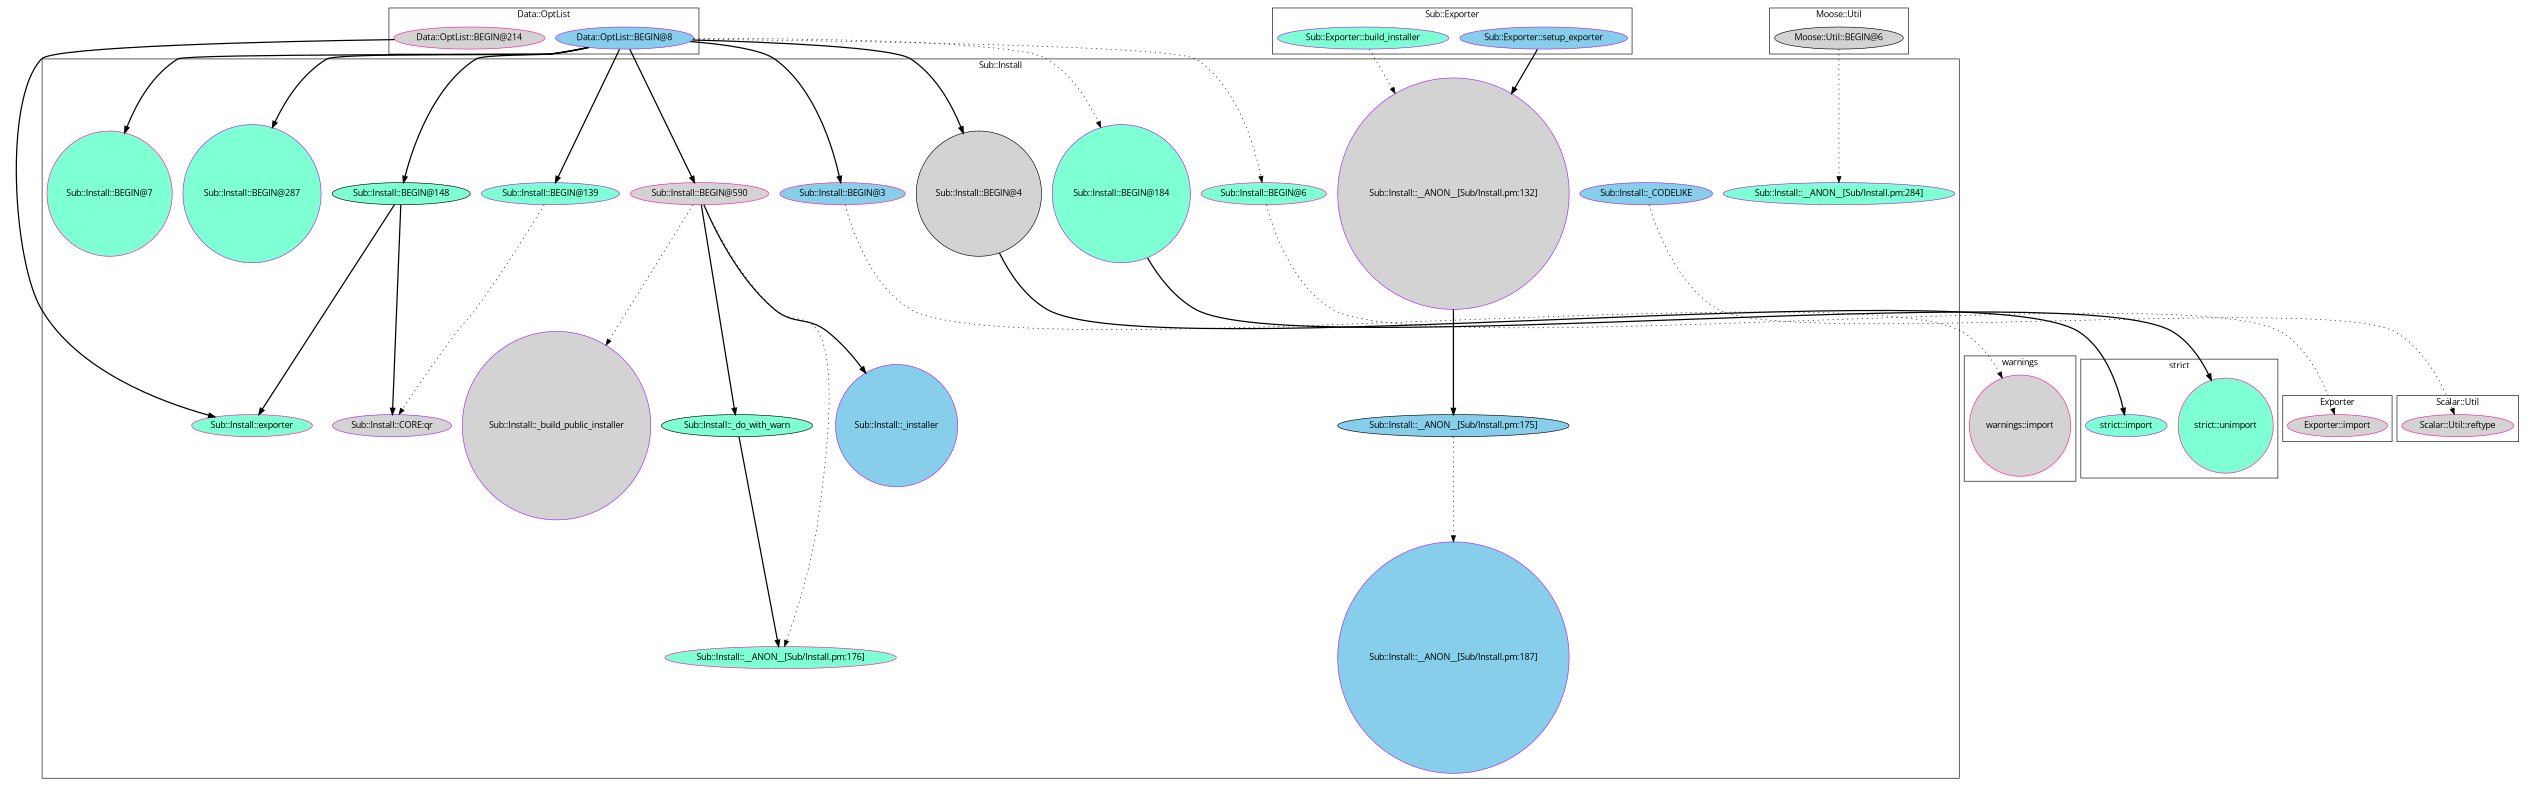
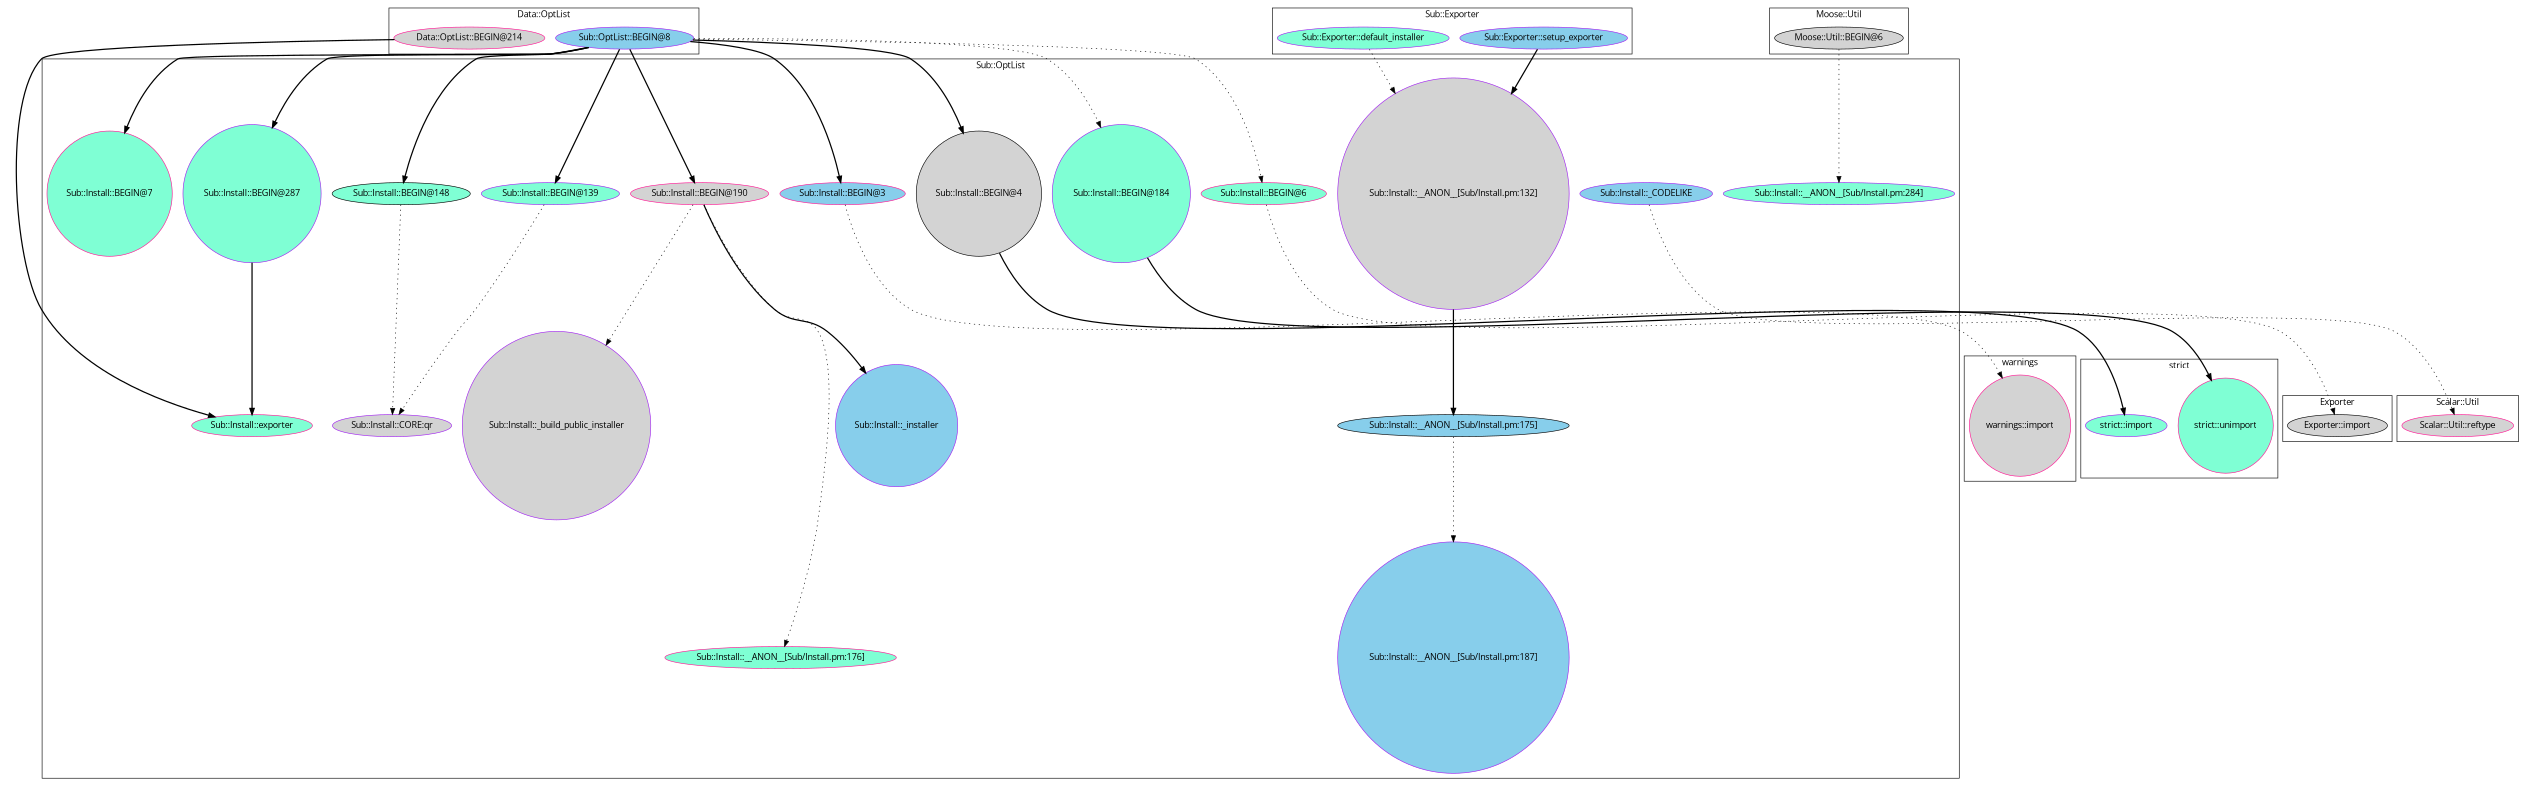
(625, 38) -> (625, 38)
(1363, 38) -> (1363, 38)
(1001, 66) -> (1001, 66)
(700, 194) -> (700, 194)
(397, 306) -> (397, 306)
(328, 307) -> (252, 336)
(737, 426) -> none
(2337, 426) -> (2337, 426)
